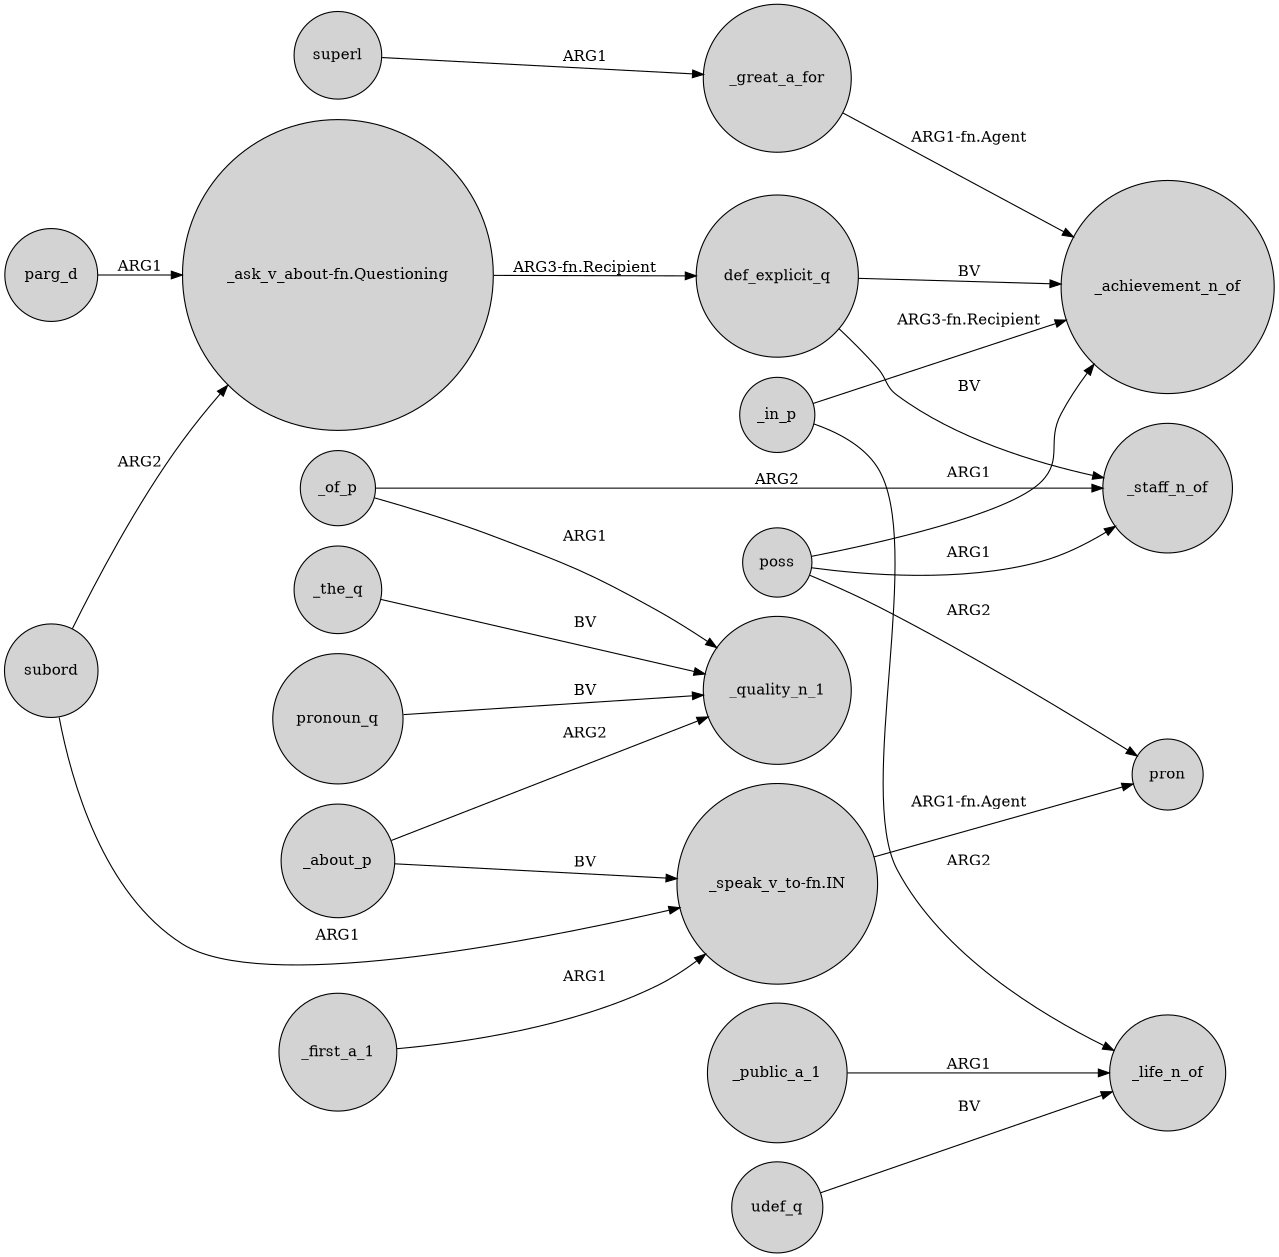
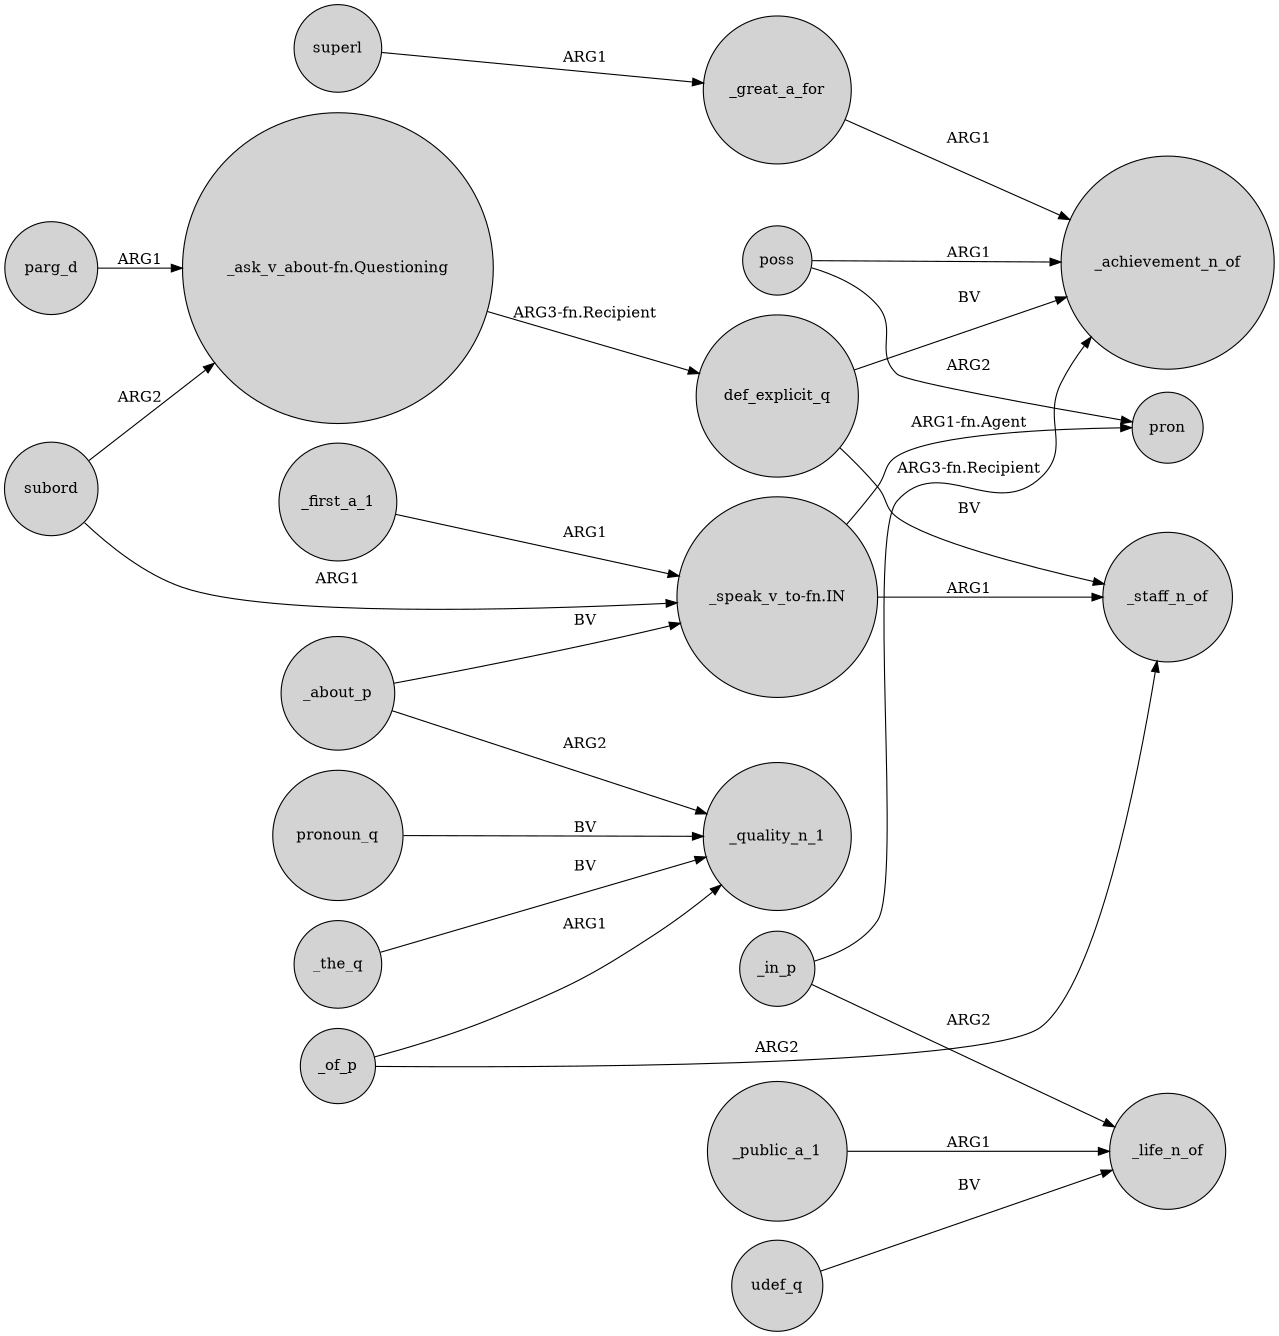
(969, 138) -> (969, 139)
(963, 574) -> (985, 597)
